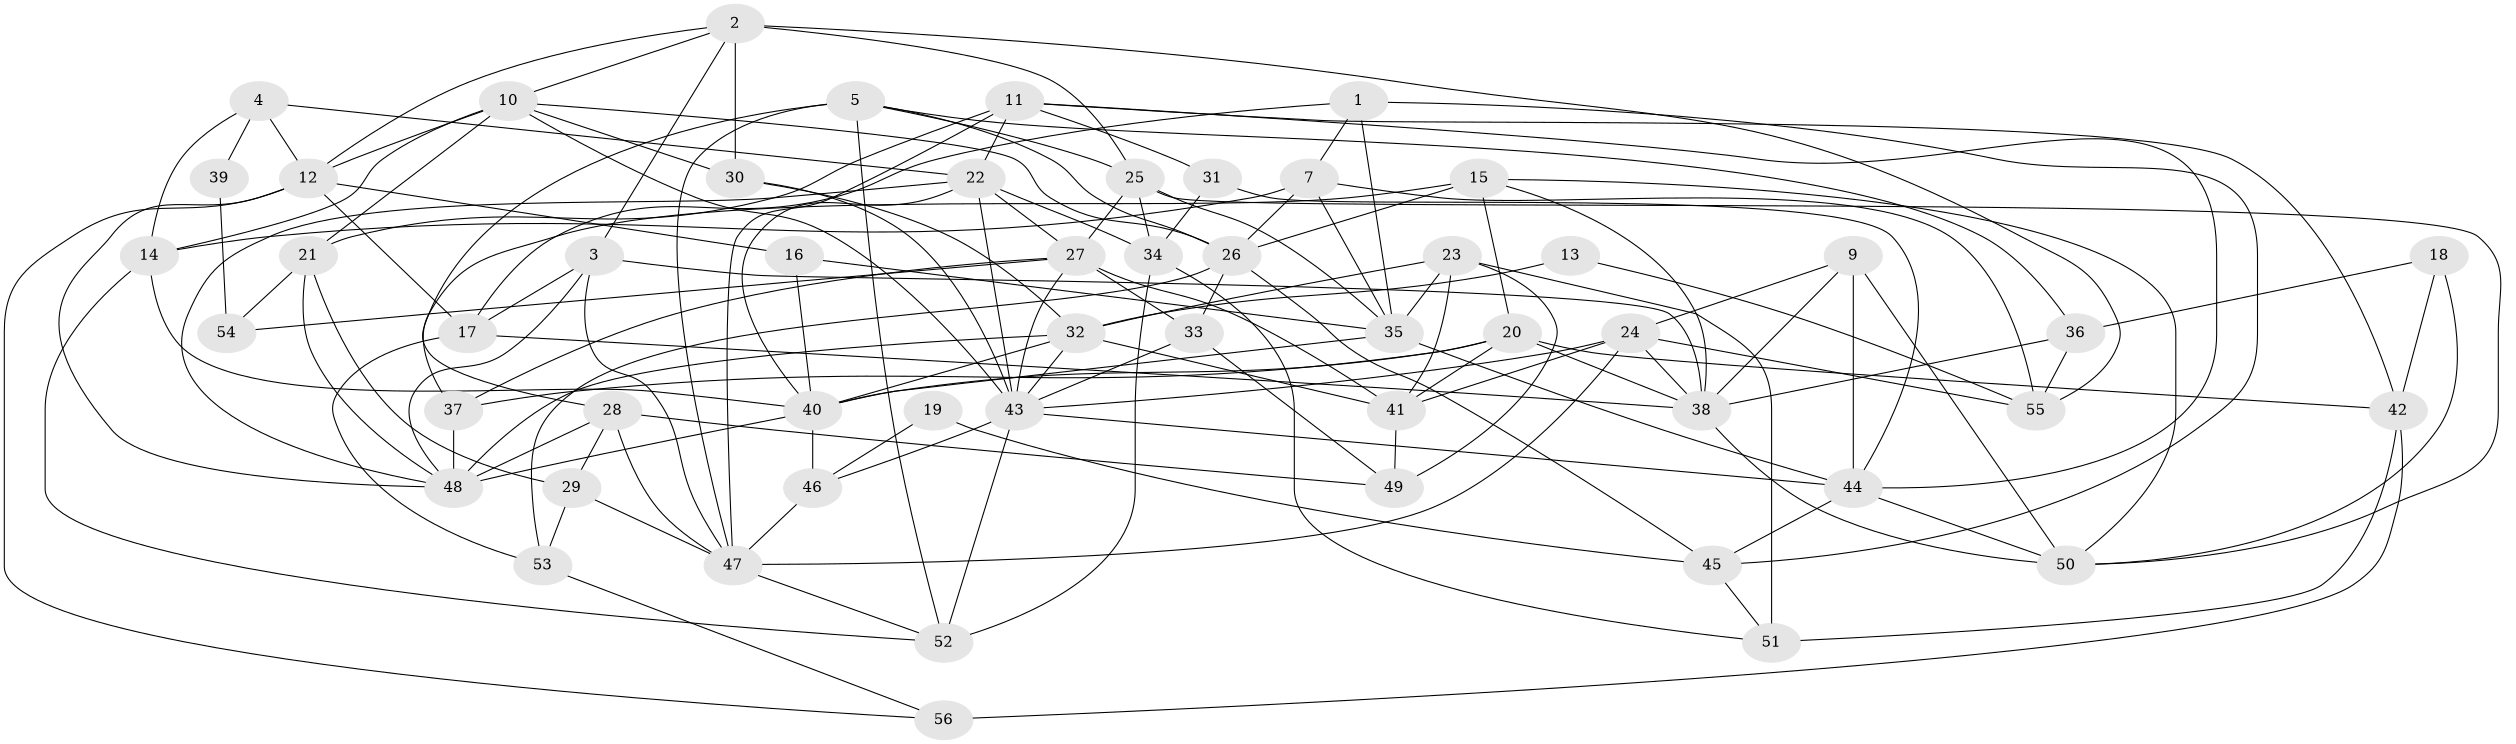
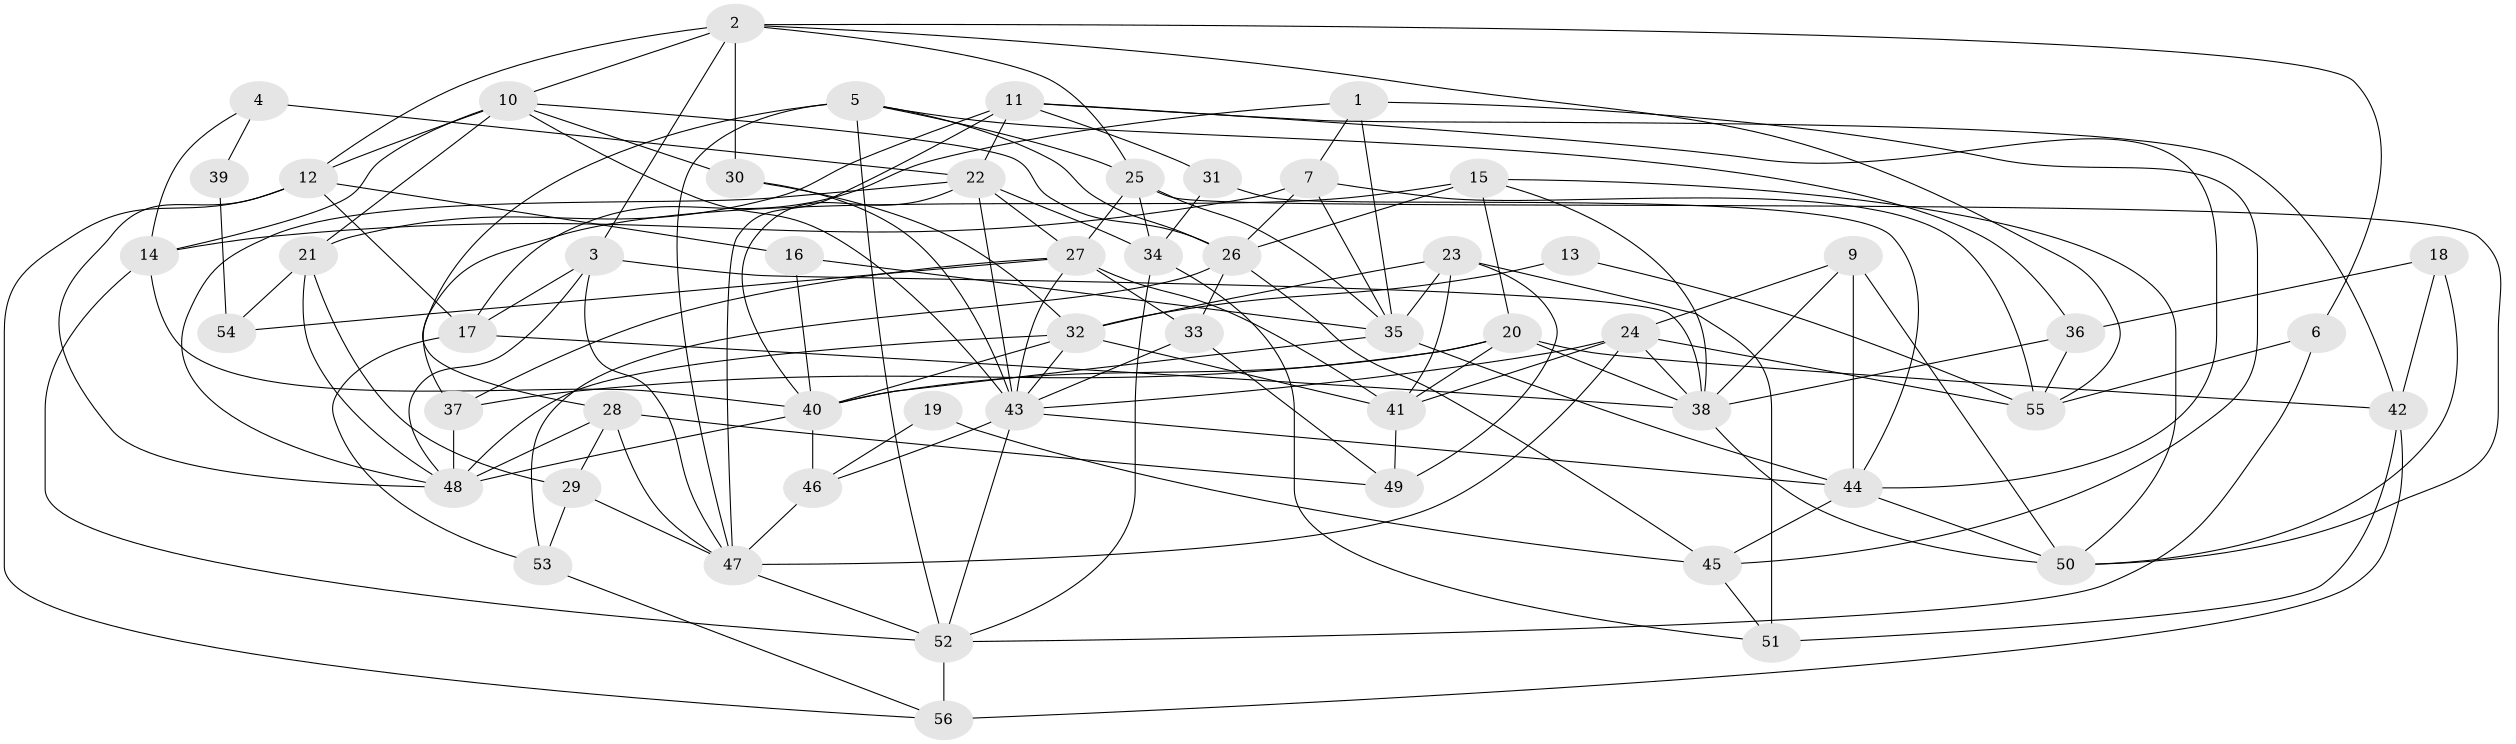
(284, 140) -> none
none -> (2317, 333)
none -> (944, 682)
